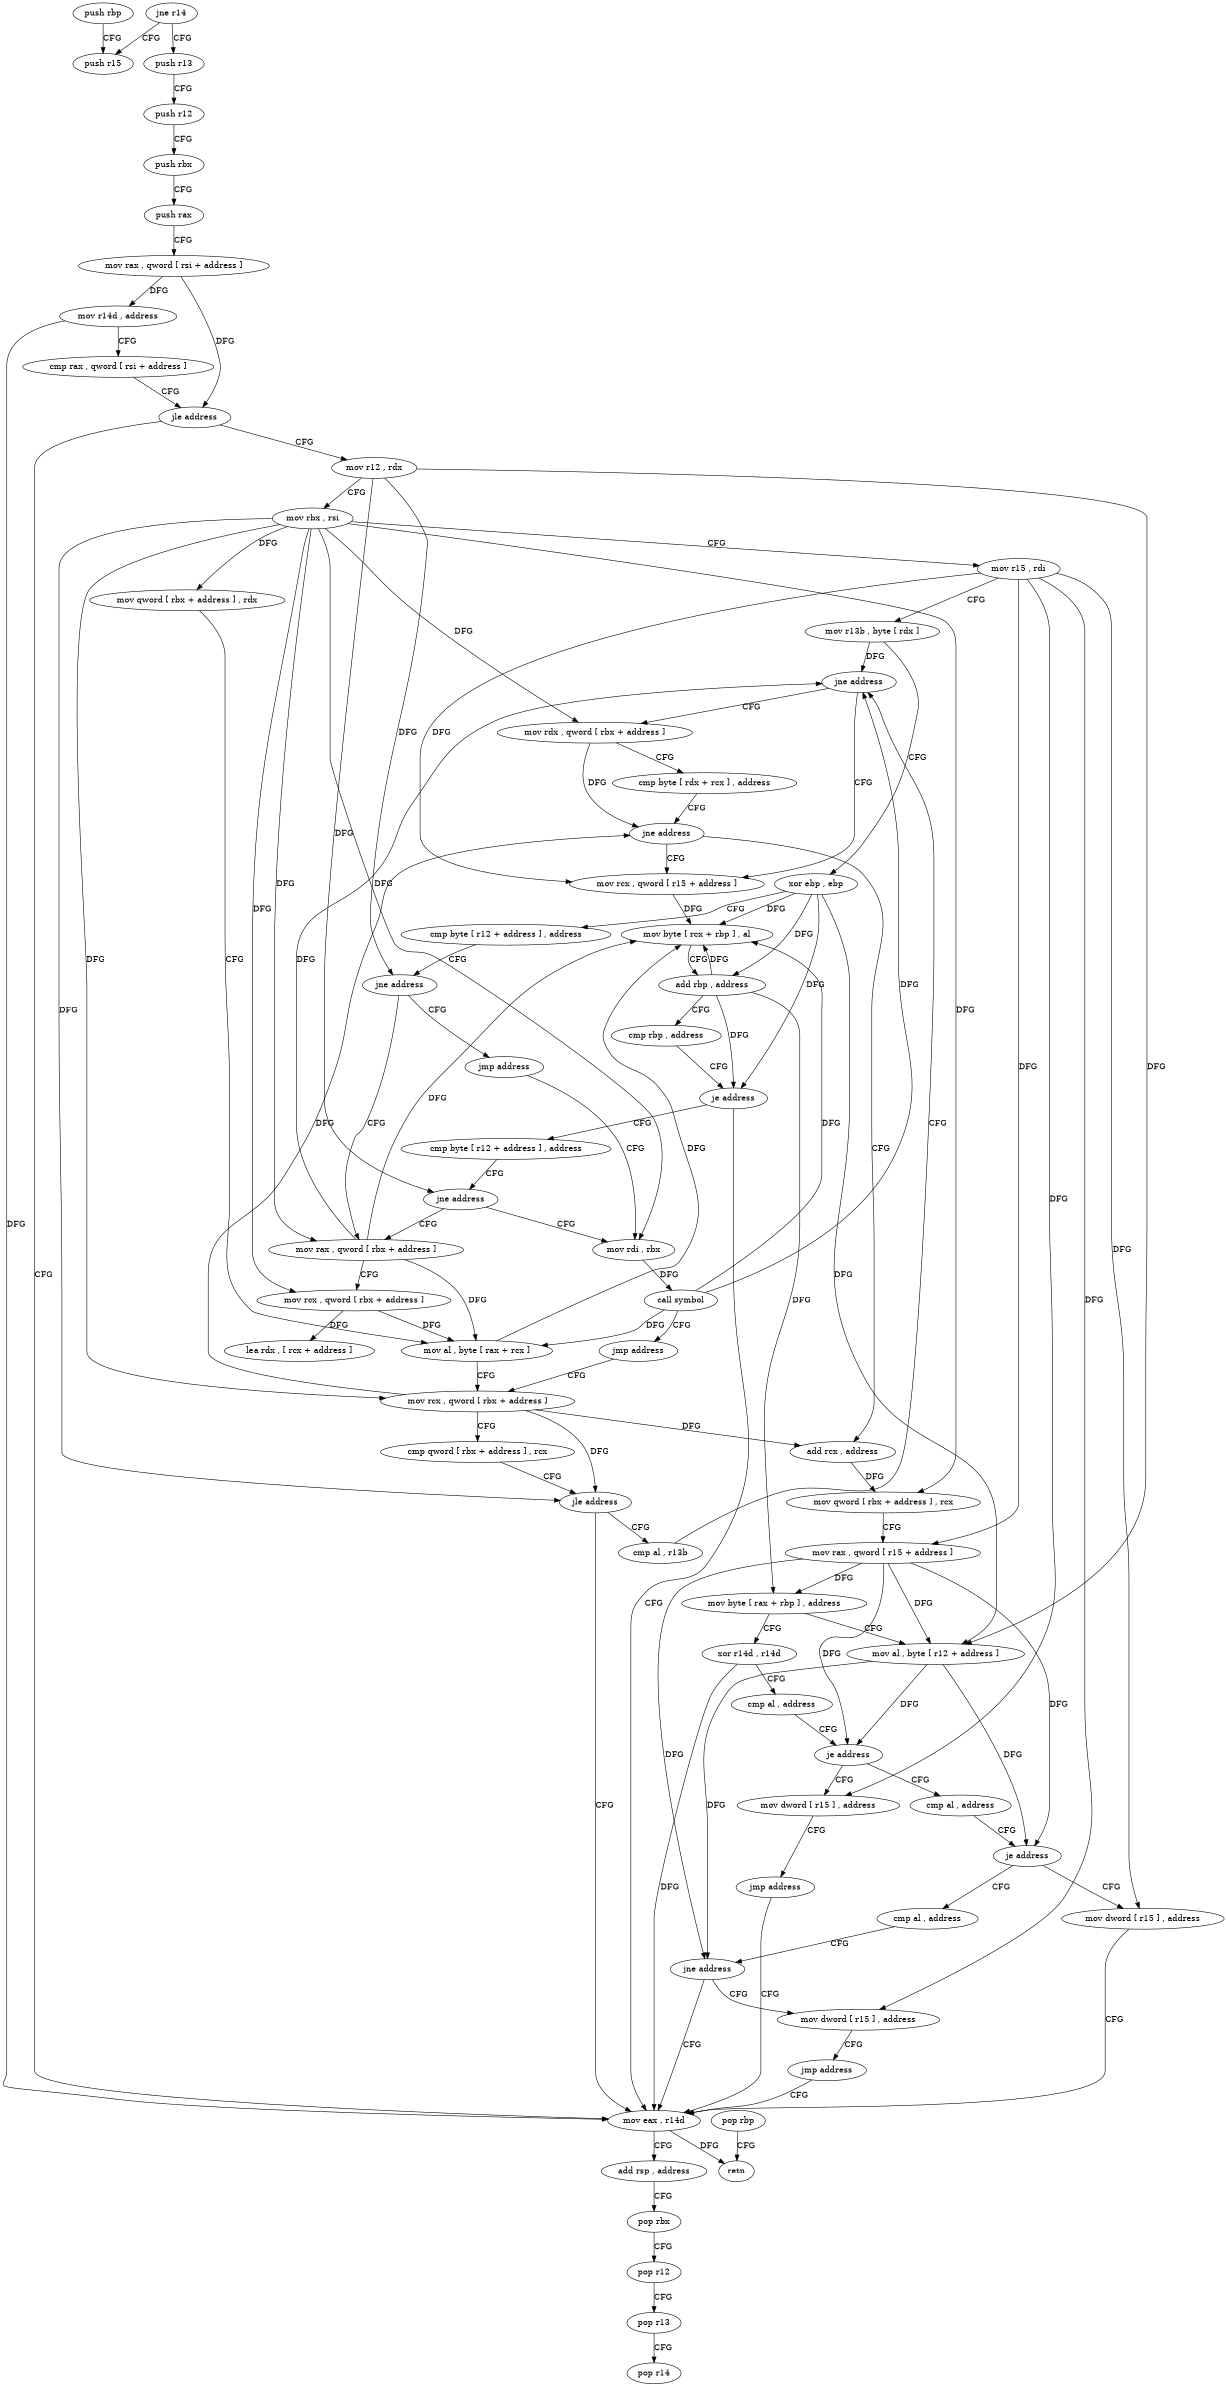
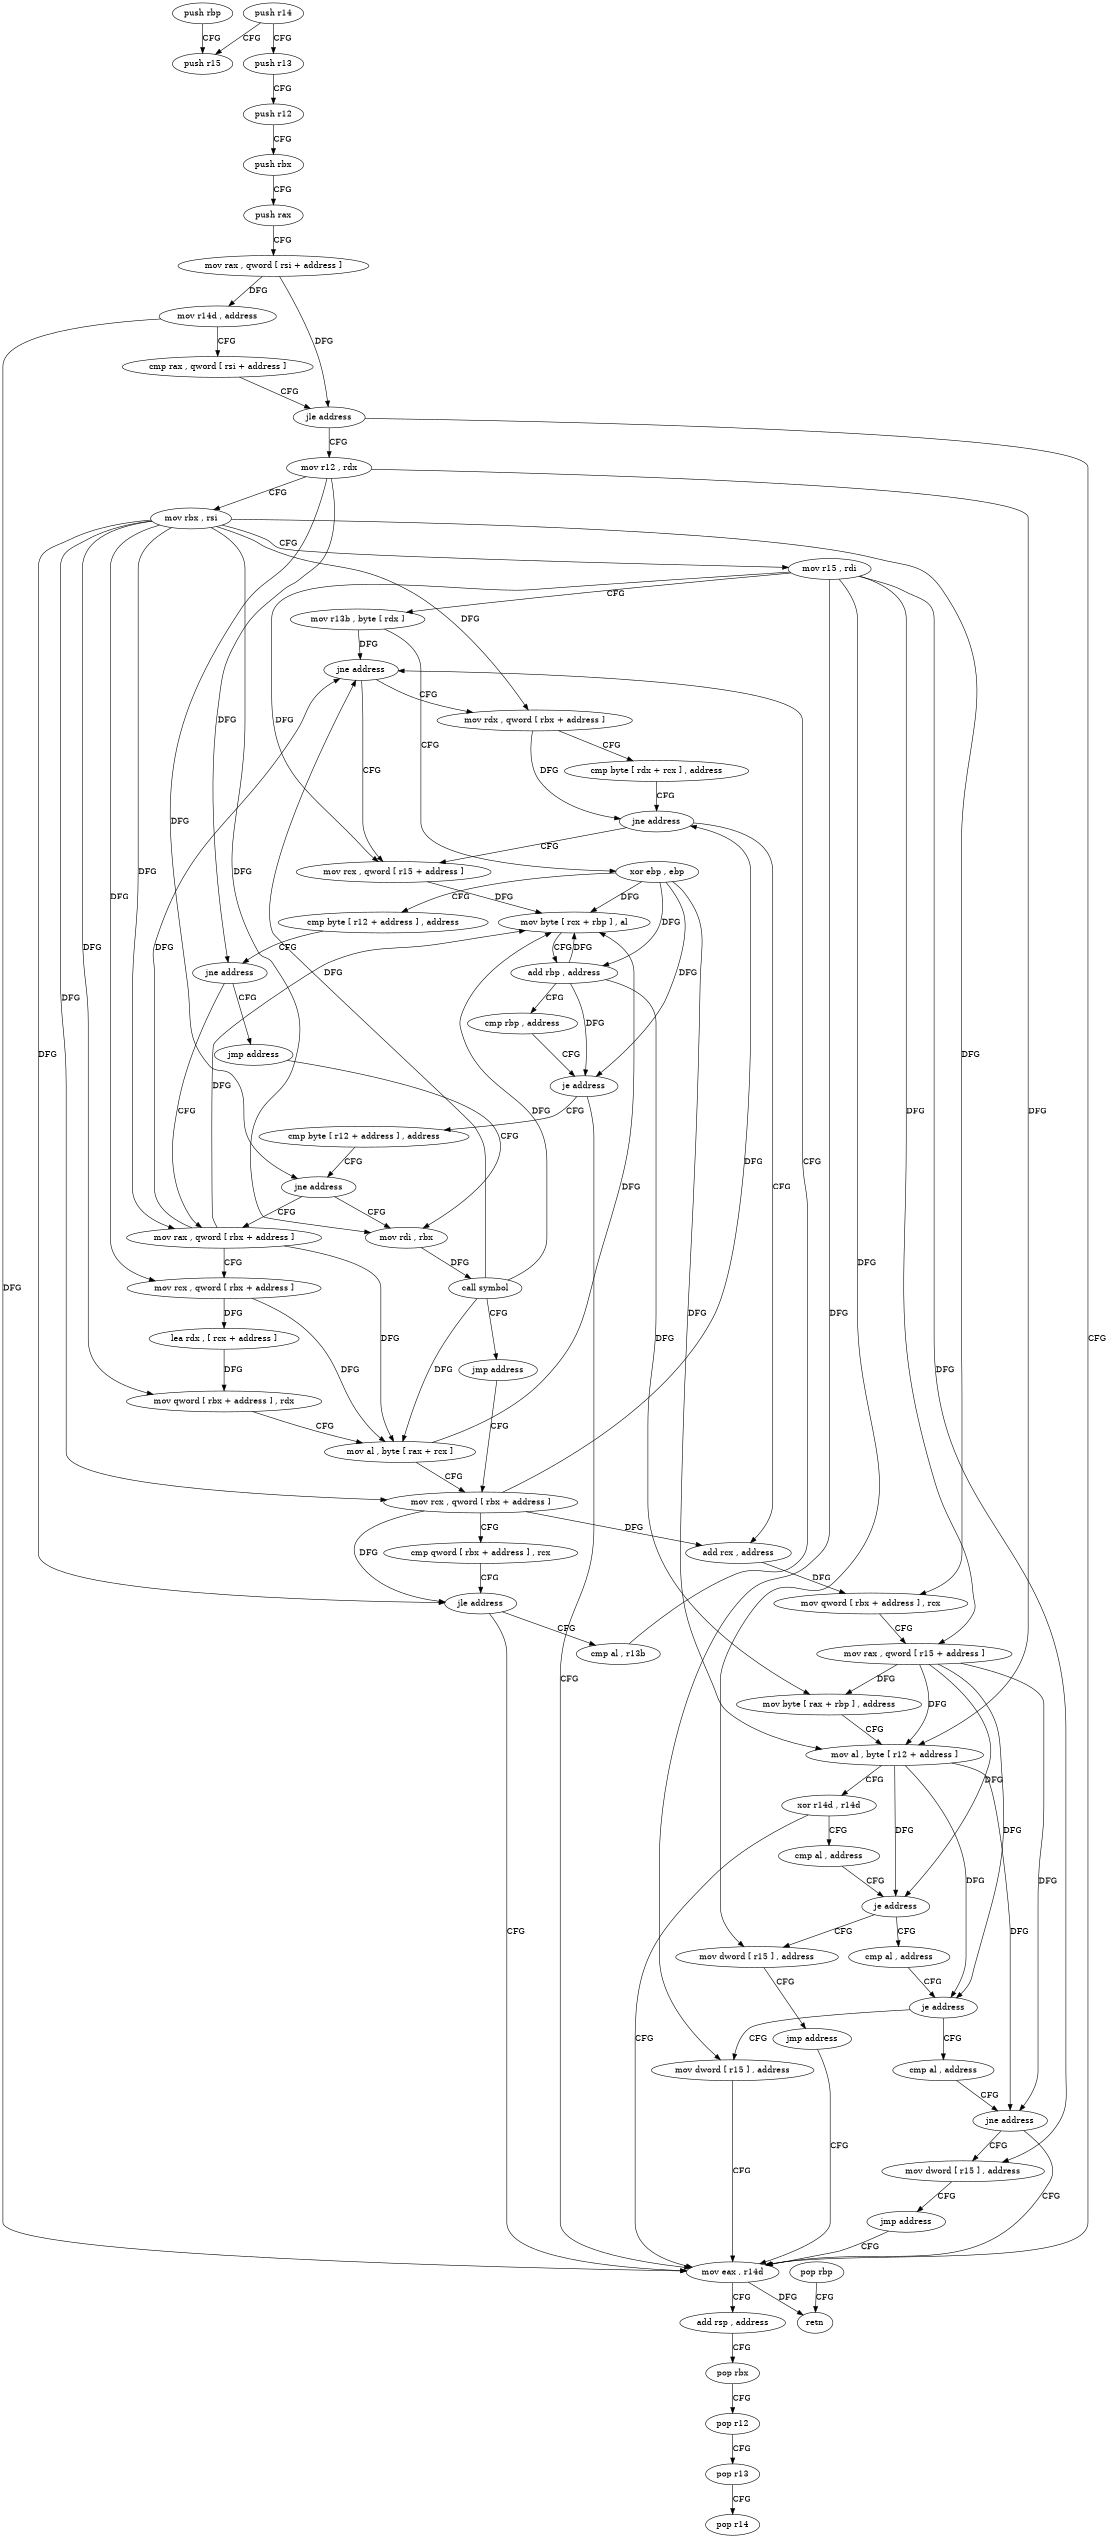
(172, 13) -> (273, 13)
none -> (224, 1367)
(763, 1626) -> (864, 1779)
(670, 1887) -> (644, 2039)
